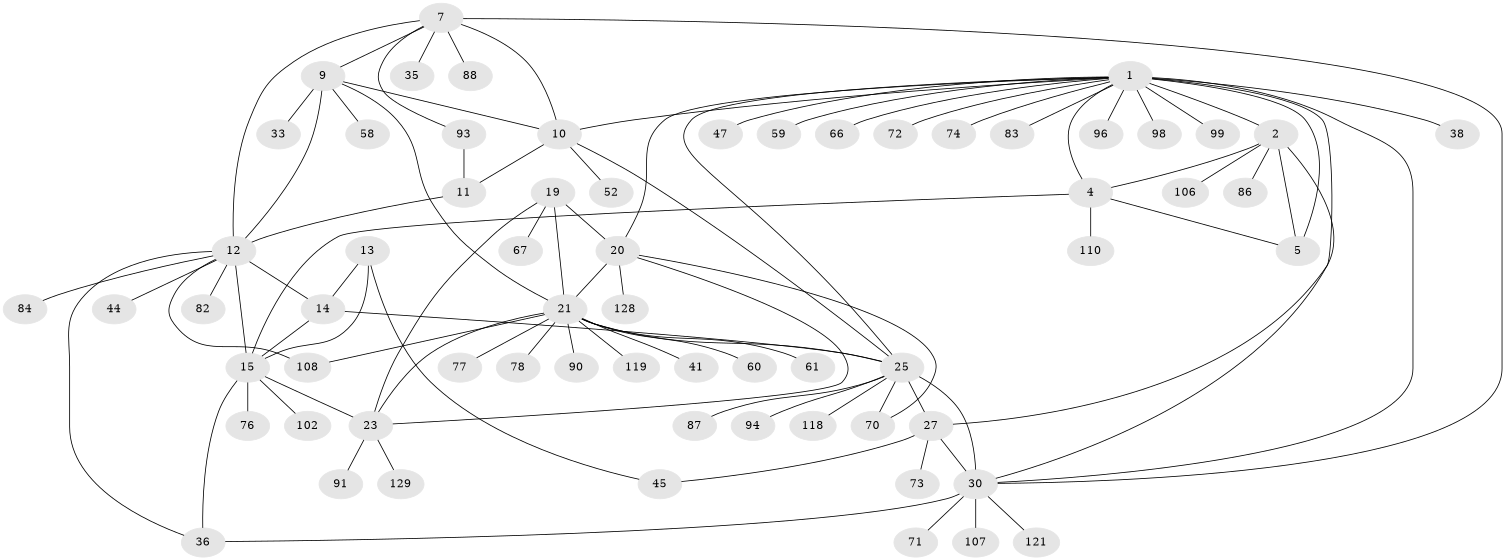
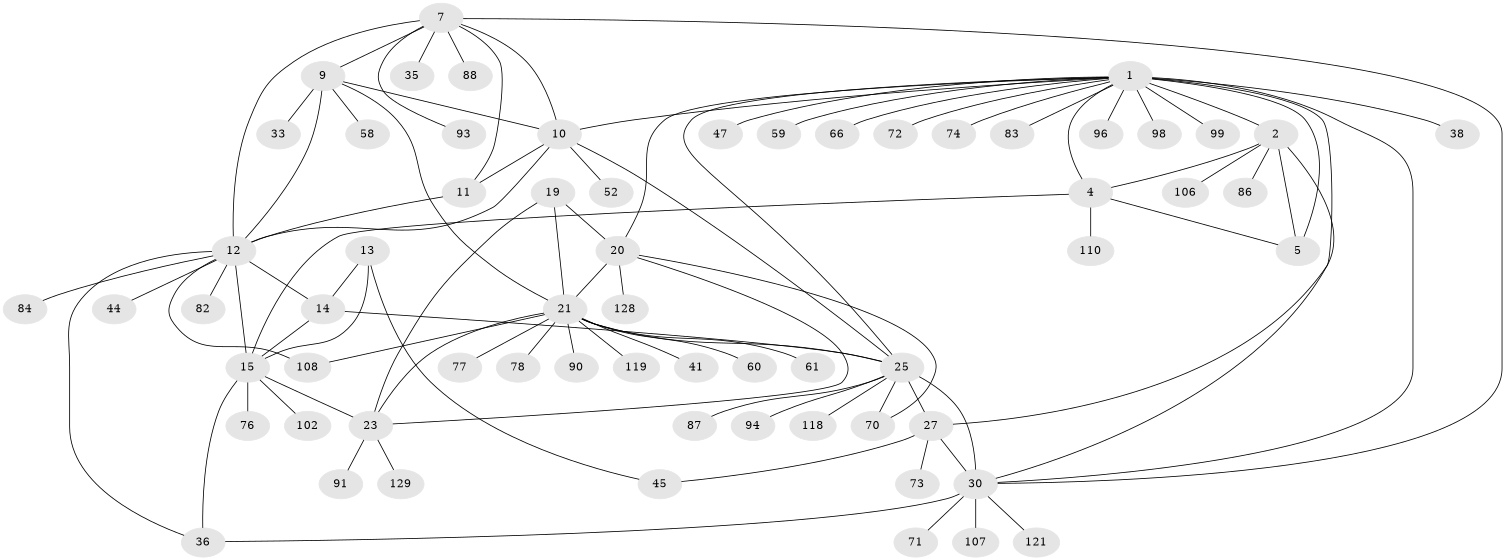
(464, 164) -> (501, 96)
none -> (357, 228)
(521, 251) -> none
